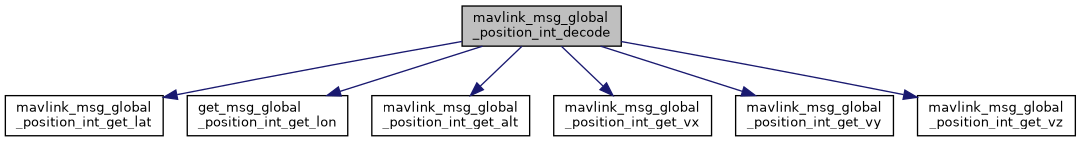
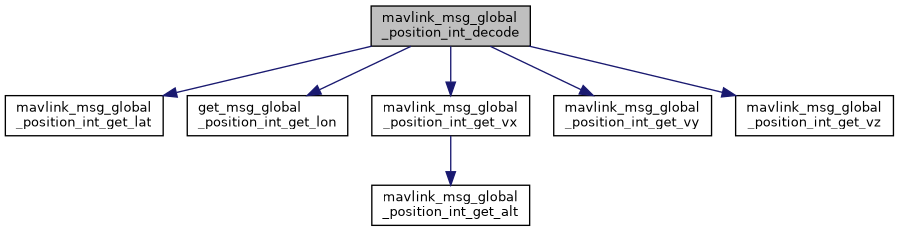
(501, 66) -> (451, 154)
